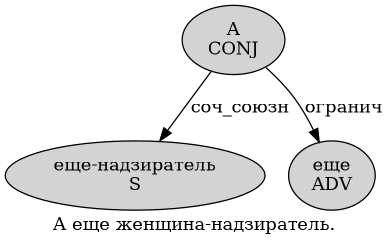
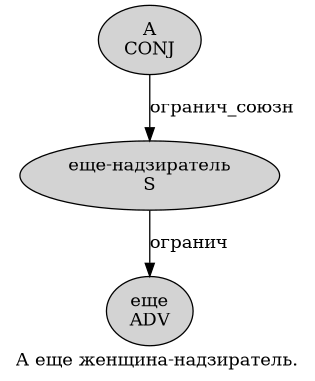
(293, 96) -> (150, 237)
(240, 108) -> (222, 108)
